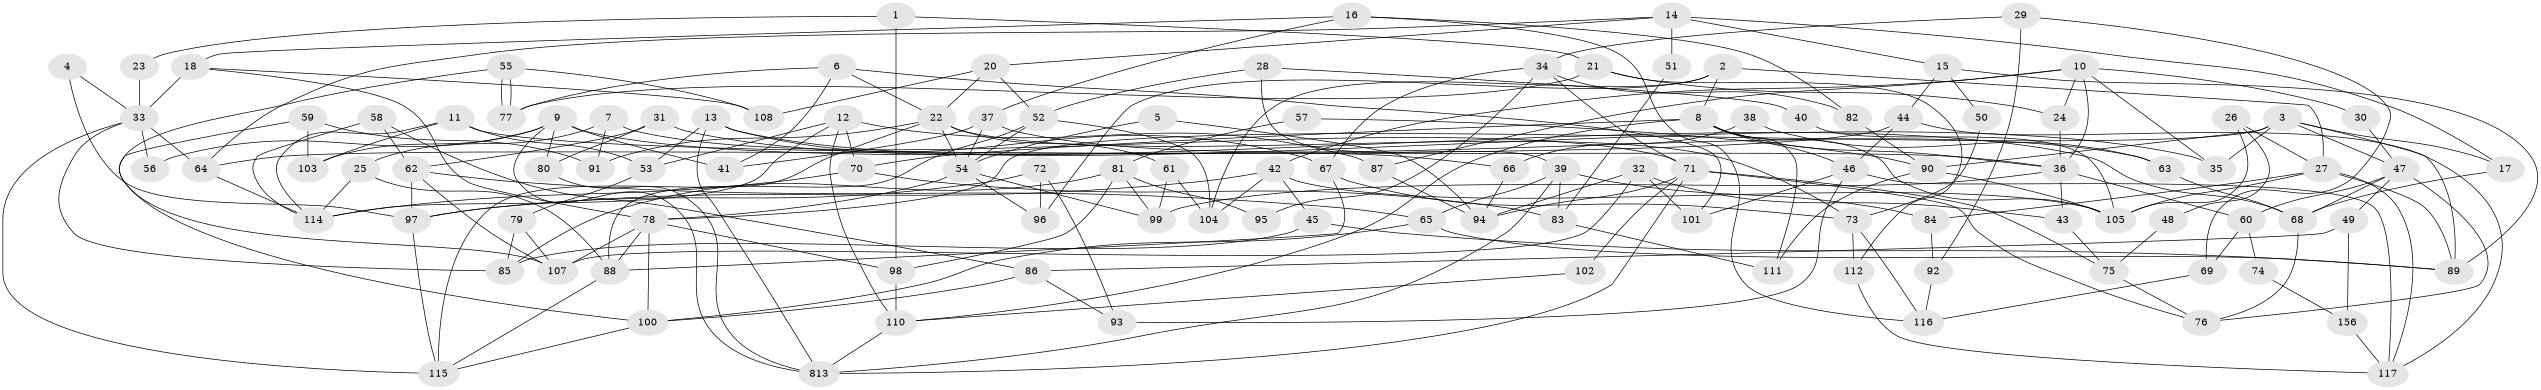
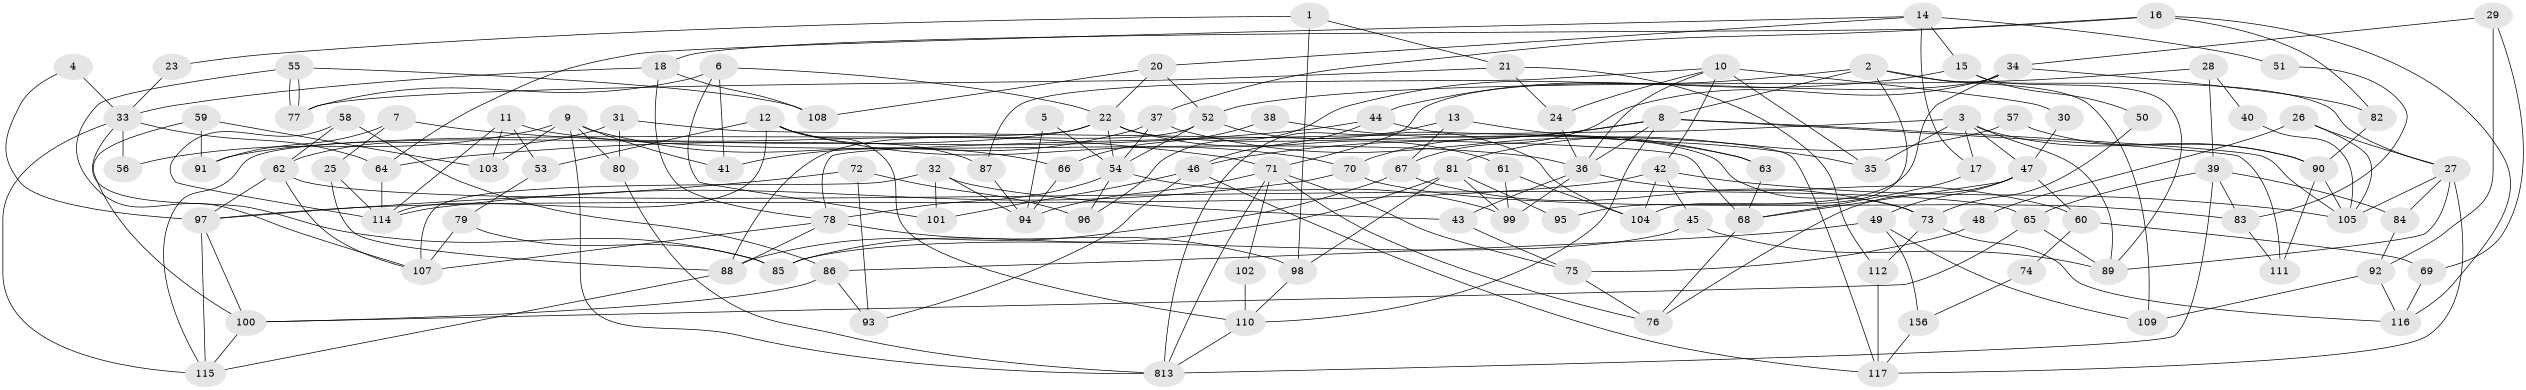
(679, 144) -> none
(649, 274) -> (224, 272)
none -> (2148, 323)
